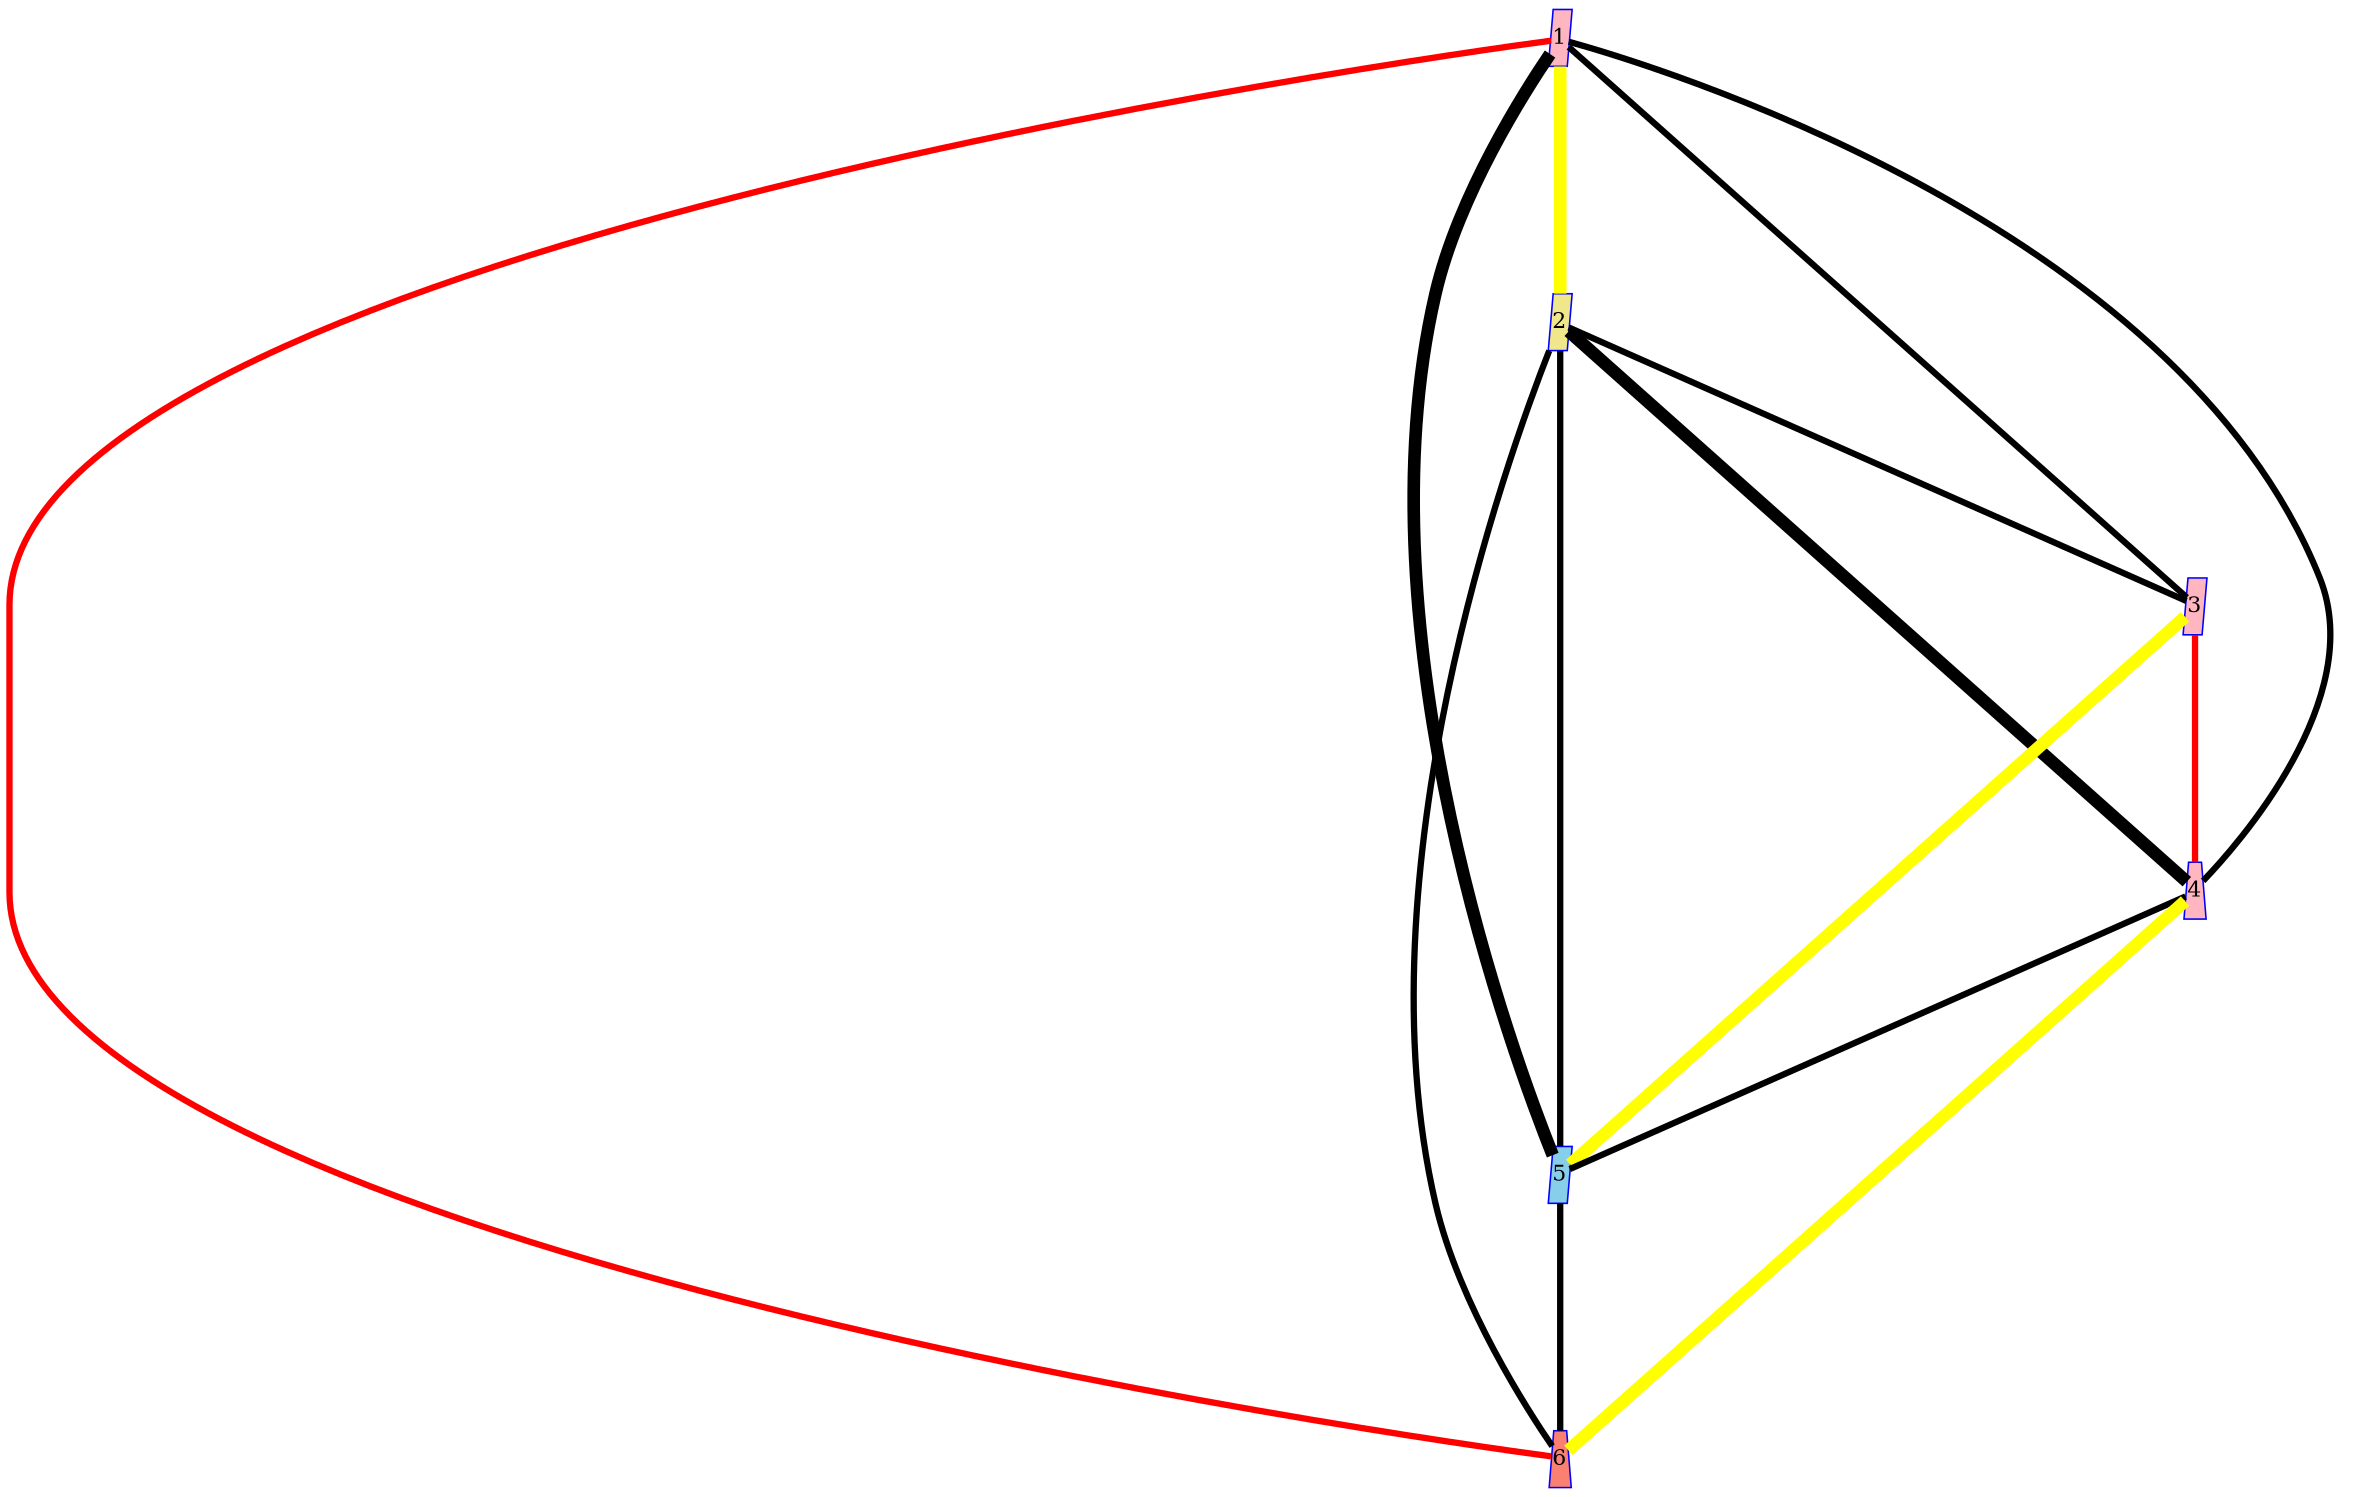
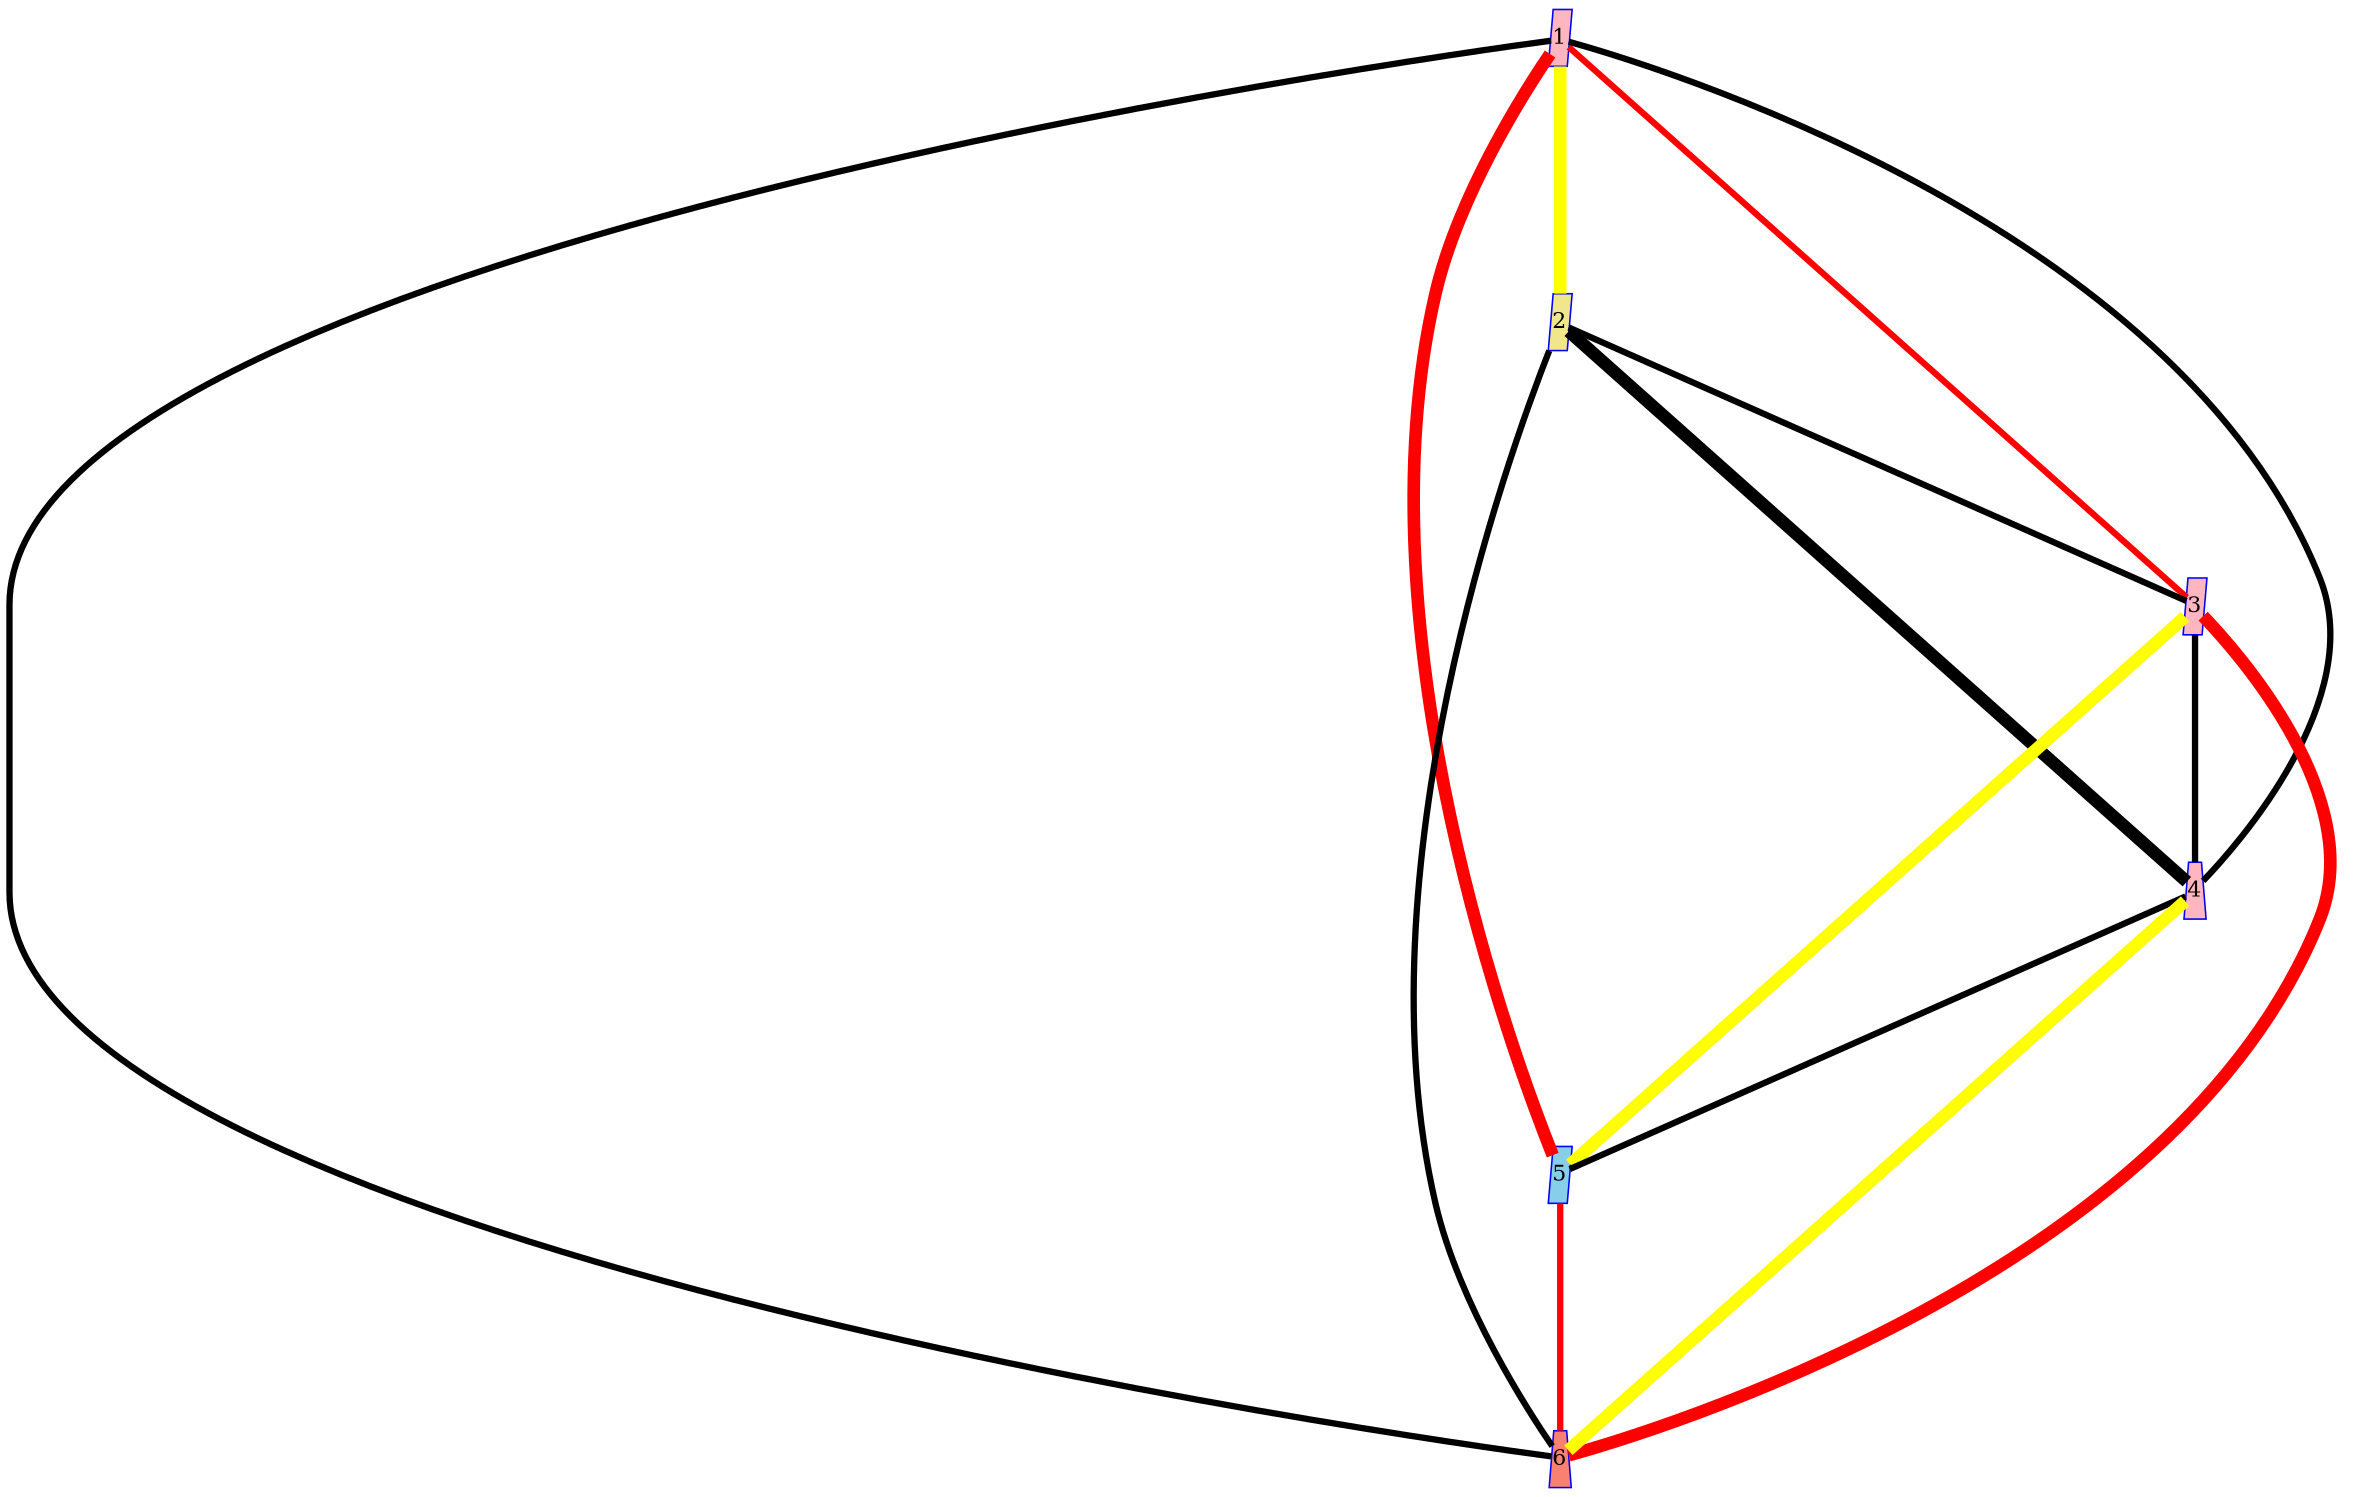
(1878, 322) -> (1878, 322)
(1419, 599) -> (1419, 599)
(9, 749) -> (9, 749)
(1560, 749) -> none
(2195, 749) -> (2195, 749)
none -> (2139, 1162)
(1560, 1317) -> (1560, 1317)
